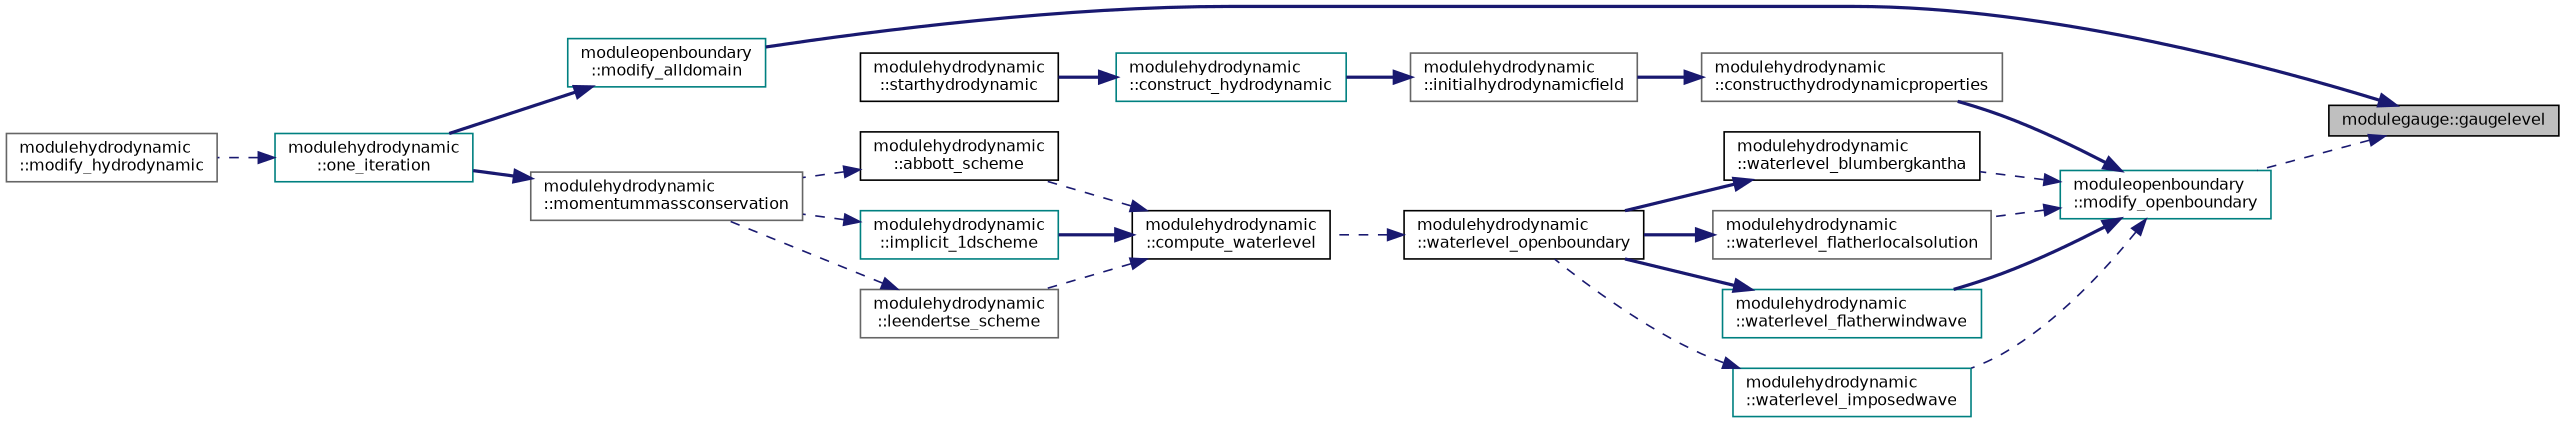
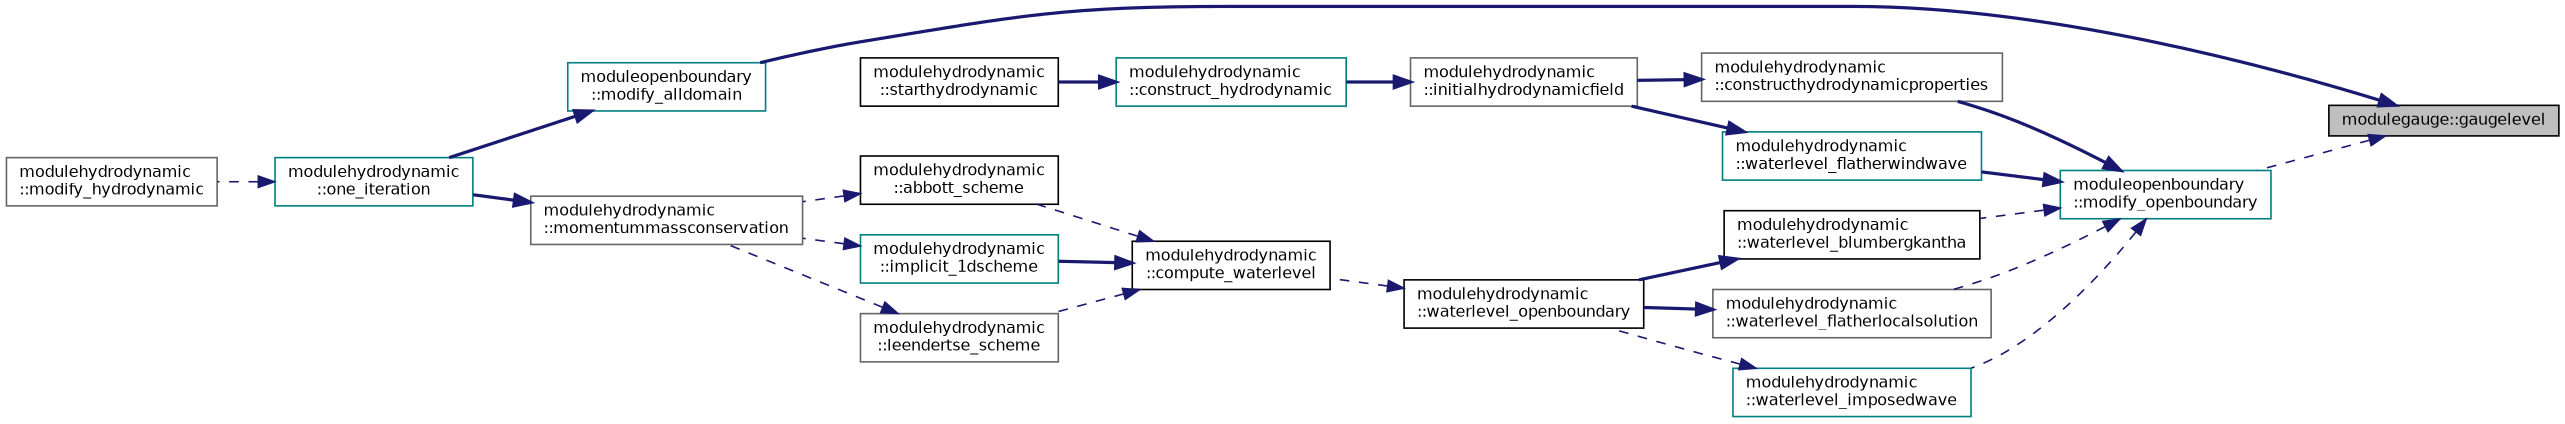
(1680, 272) -> (1680, 117)
